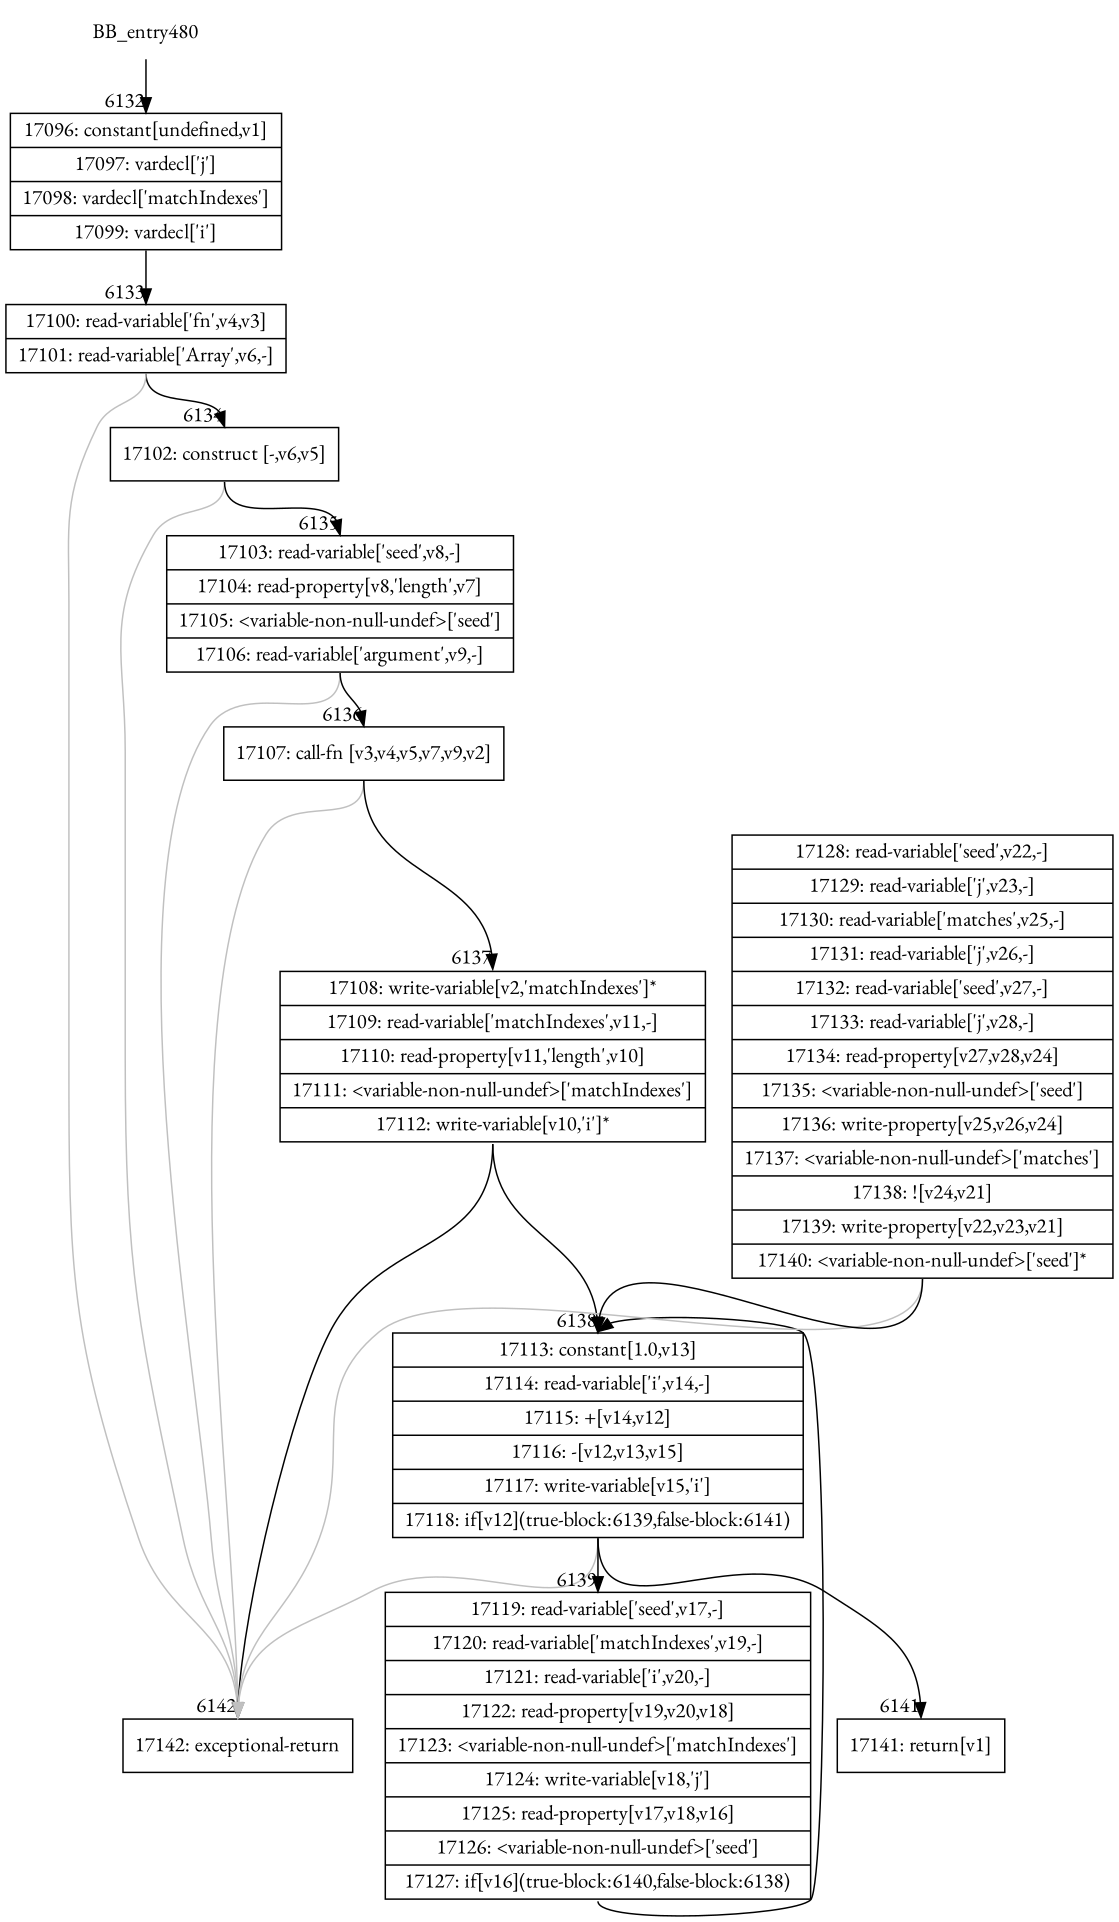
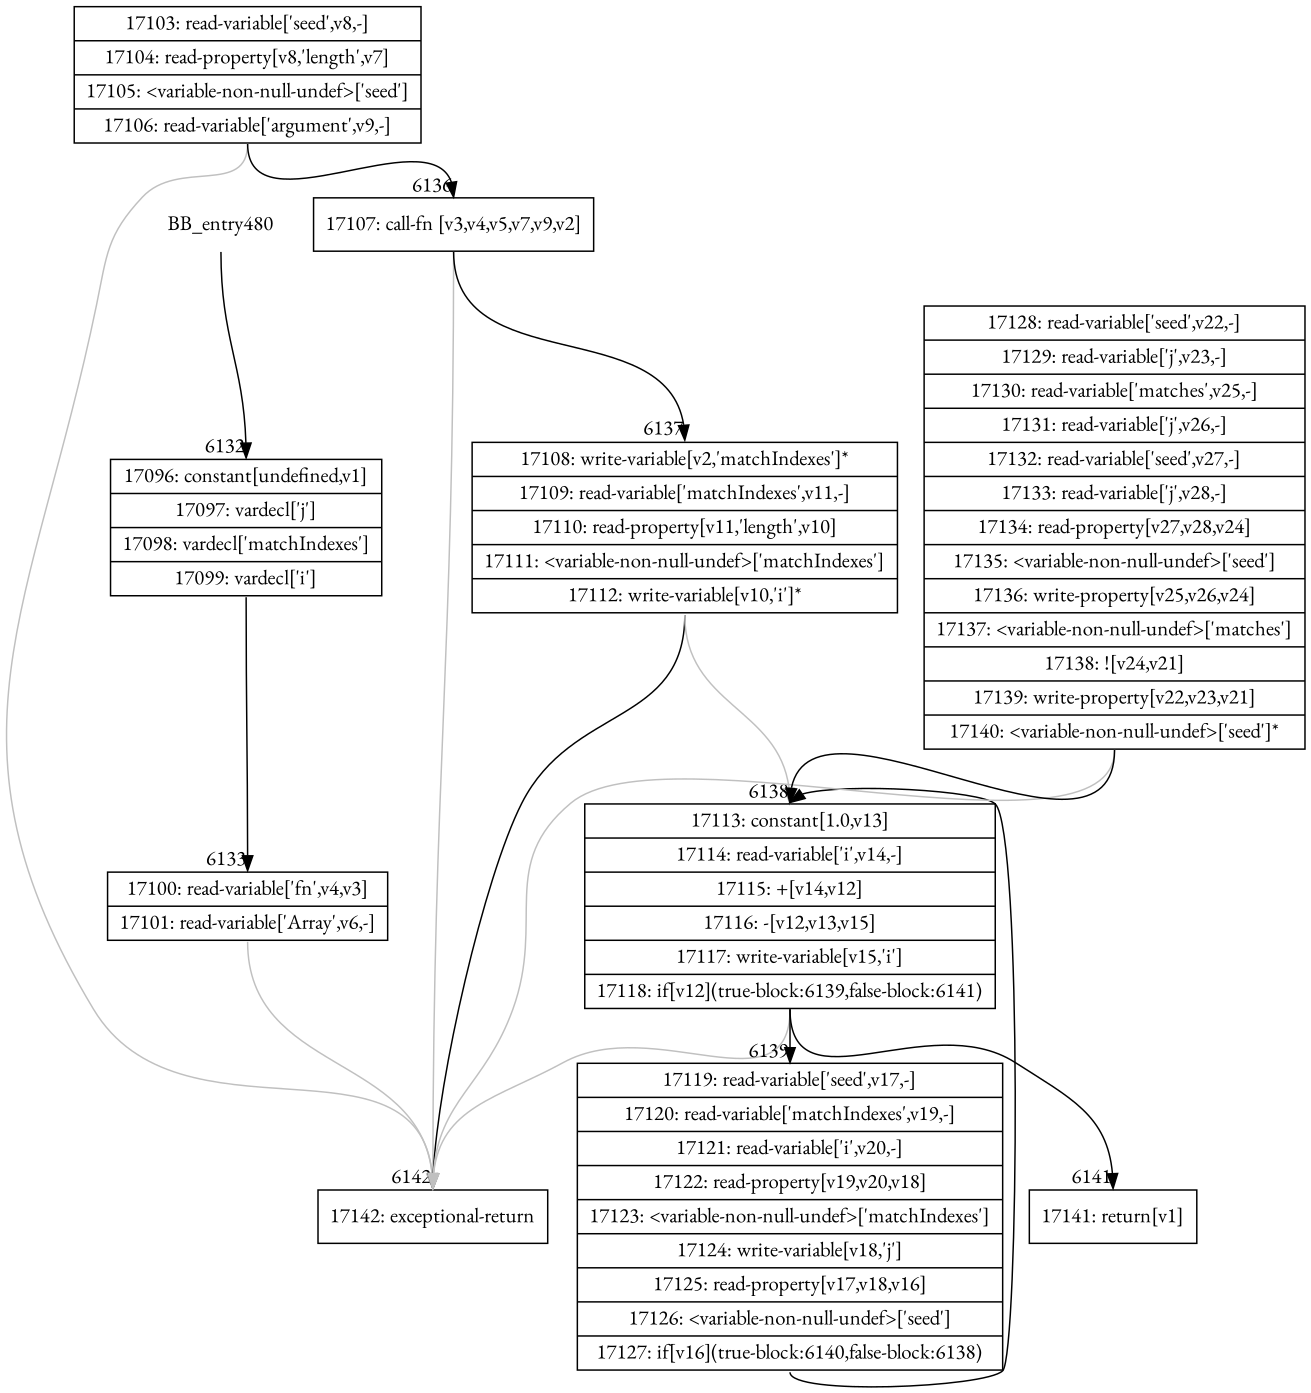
(225, 454) -> none
(540, 1233) -> (732, 704)
